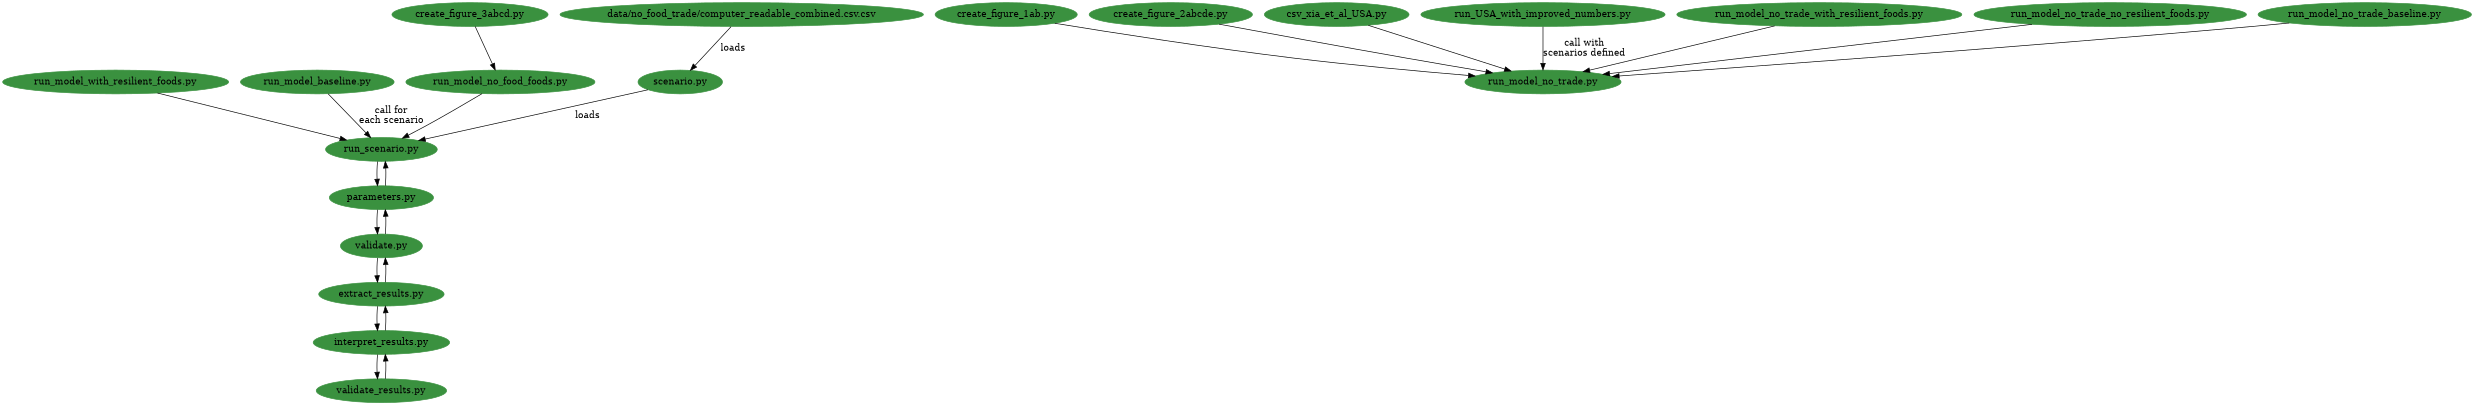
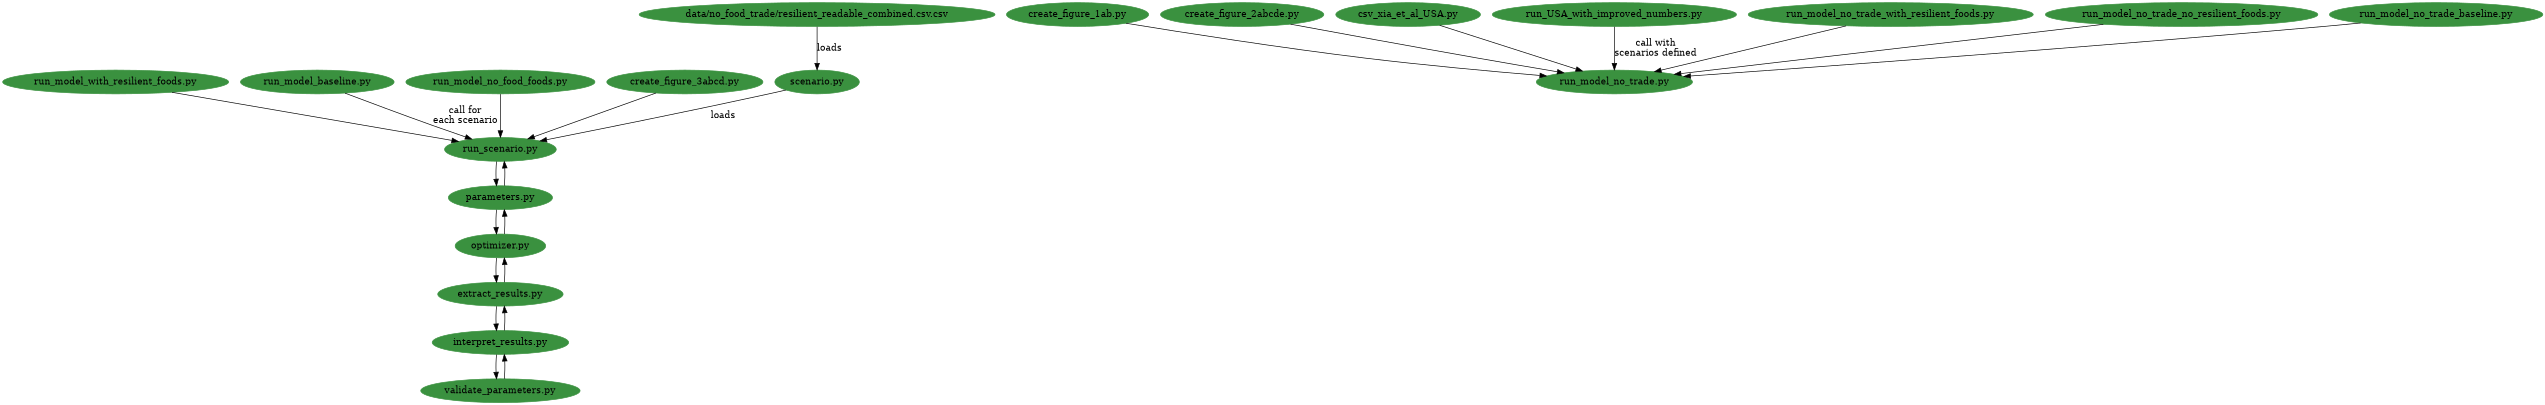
(742, 15) -> (817, 15)
(484, 45) -> (595, 115)
(381, 246) -> (500, 246)
(381, 391) -> (500, 391)
